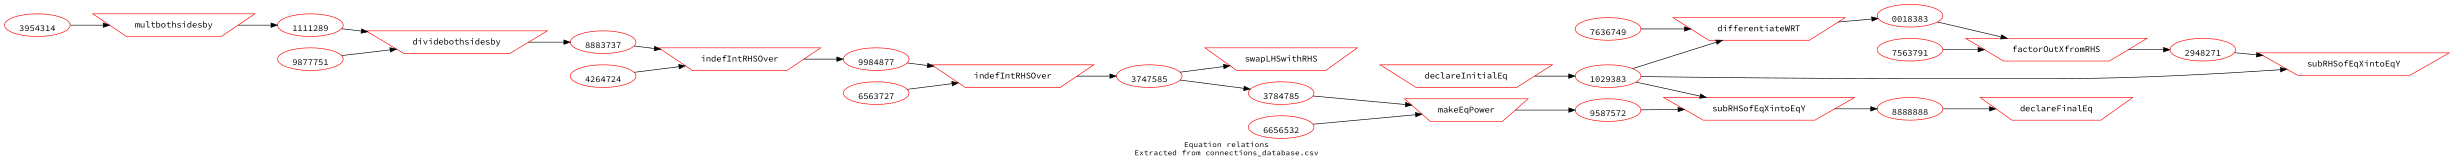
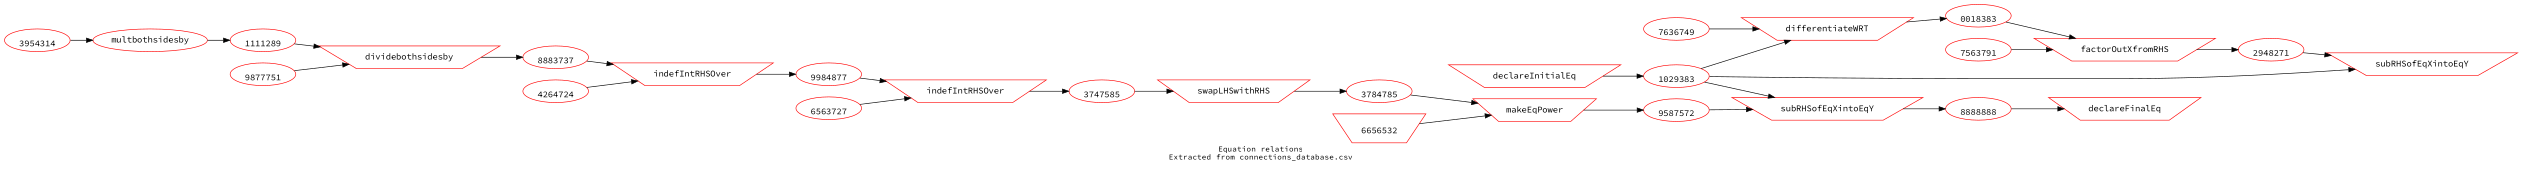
(174, 25) -> (150, 40)
(1212, 84) -> (1317, 91)
(1281, 127) -> (1379, 128)
